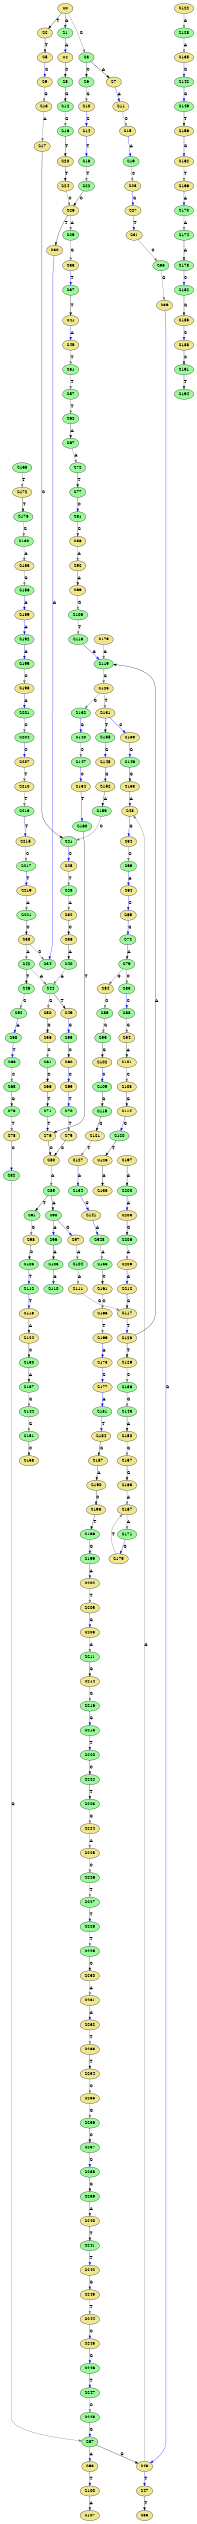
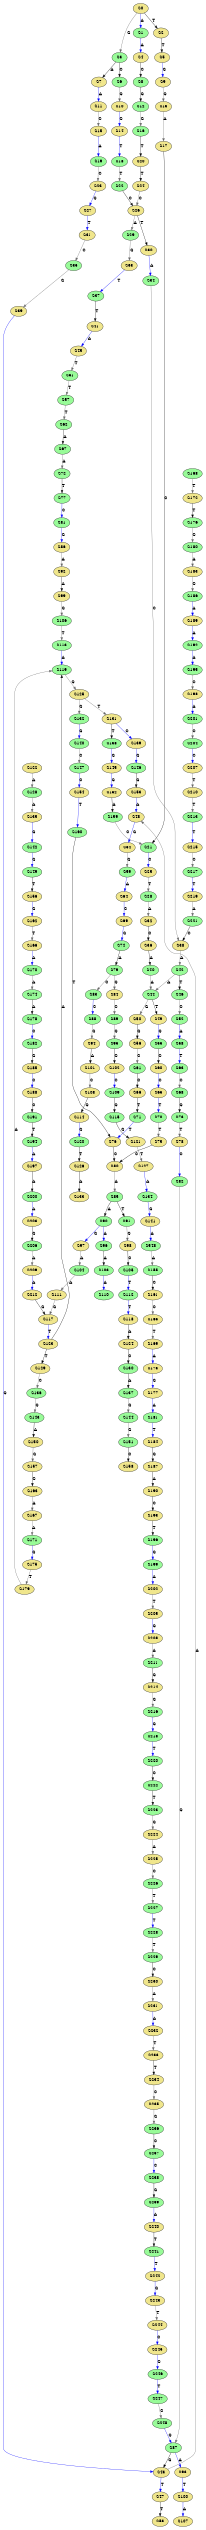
(36, 951) -> (153, 615)
none -> (32, 1153)
(111, 1534) -> (29, 1576)
